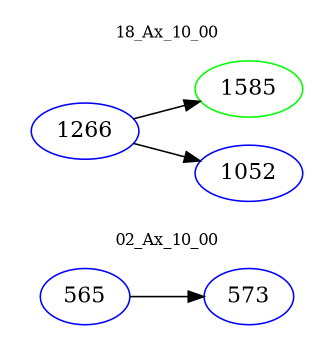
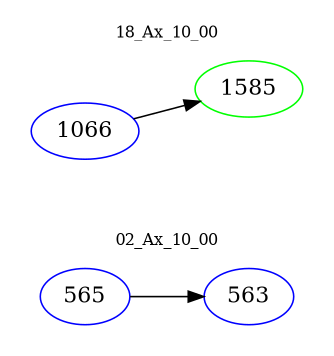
(85, 131) -> (85, 131)
(249, 173) -> none
(249, 297) -> (249, 297)
